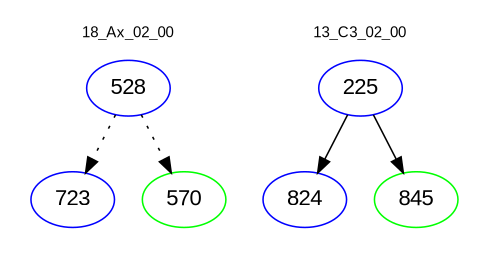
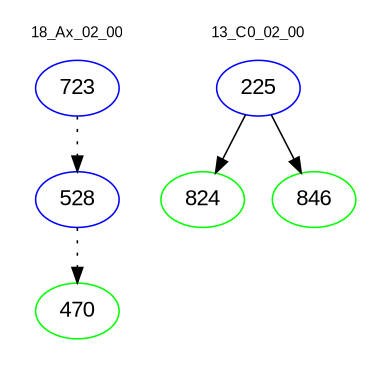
(361, 33) -> (258, 33)
(104, 137) -> (77, 136)
(184, 200) -> (77, 311)
(305, 200) -> (203, 200)
(416, 200) -> (314, 200)
